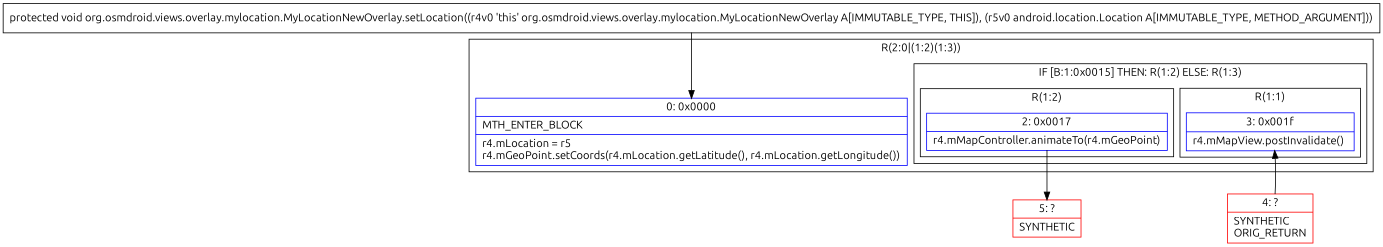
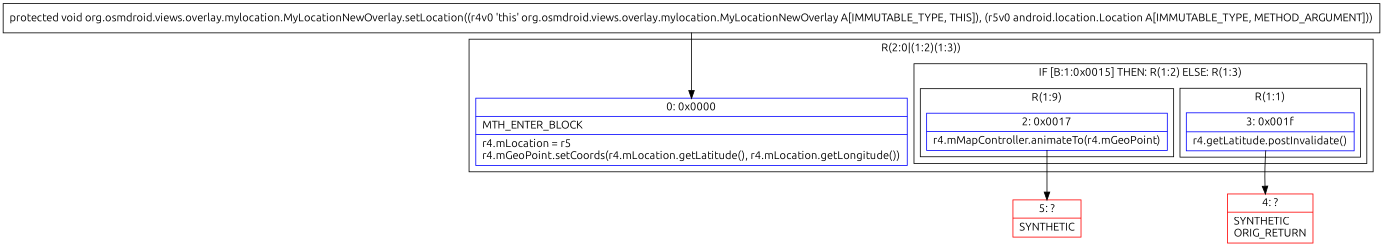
(1047, 98) -> (1047, 98)
(1269, 141) -> (1270, 141)
(1276, 177) -> (1265, 177)
